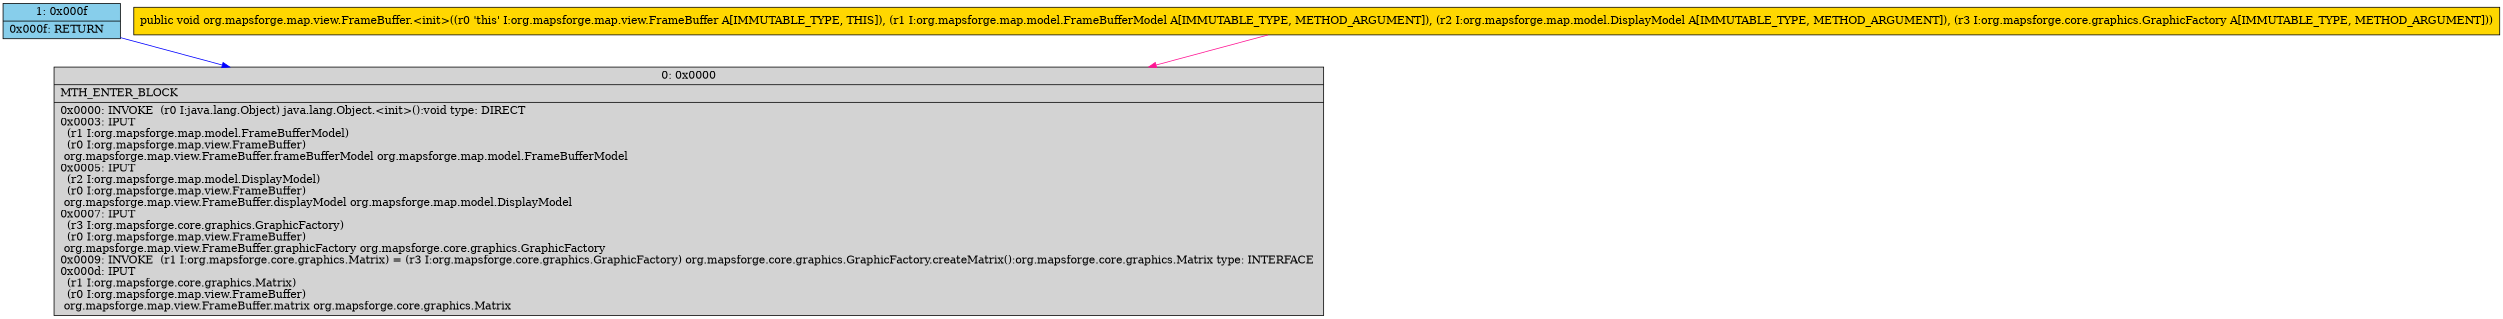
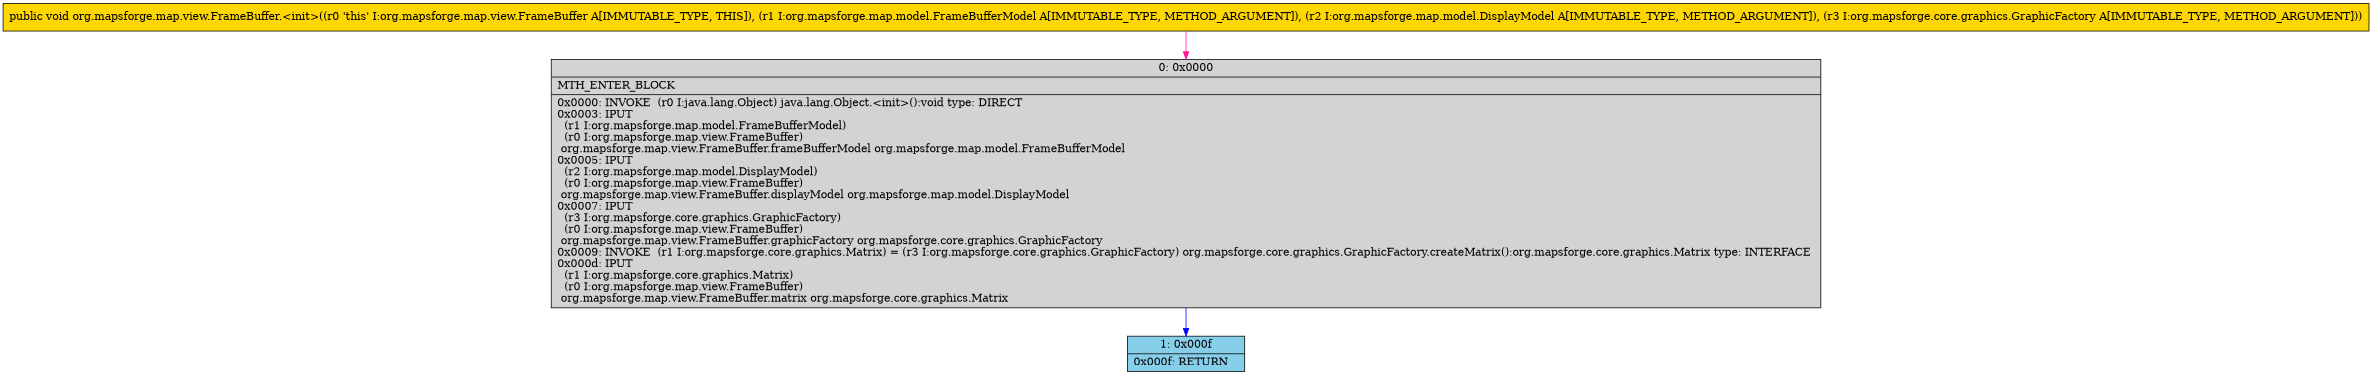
(171, 51) -> (1186, 318)
